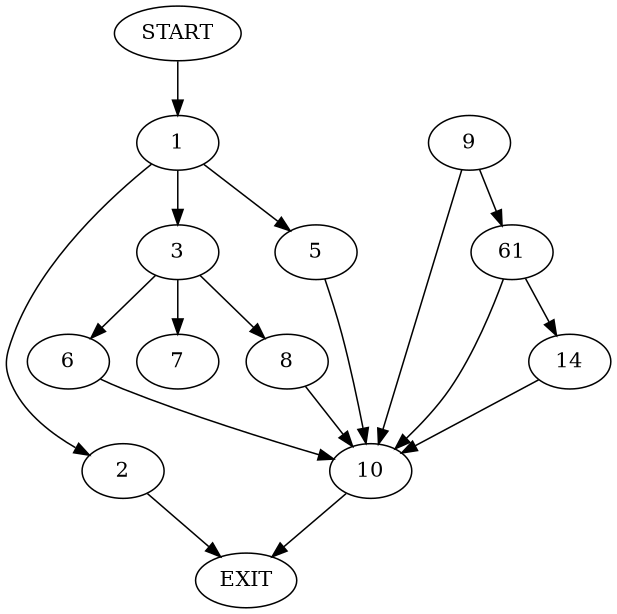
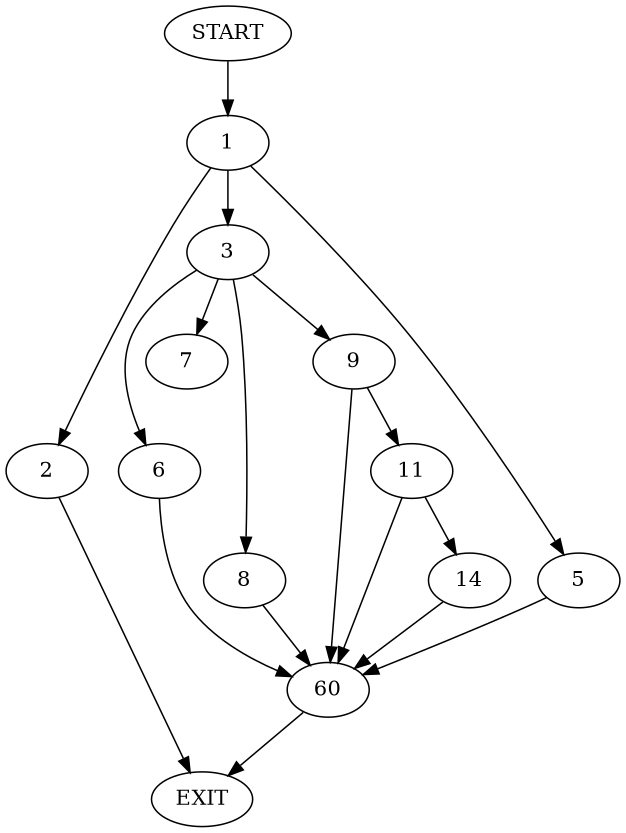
(512, 252) -> (412, 471)
none -> (285, 302)
(371, 471) -> (328, 690)
